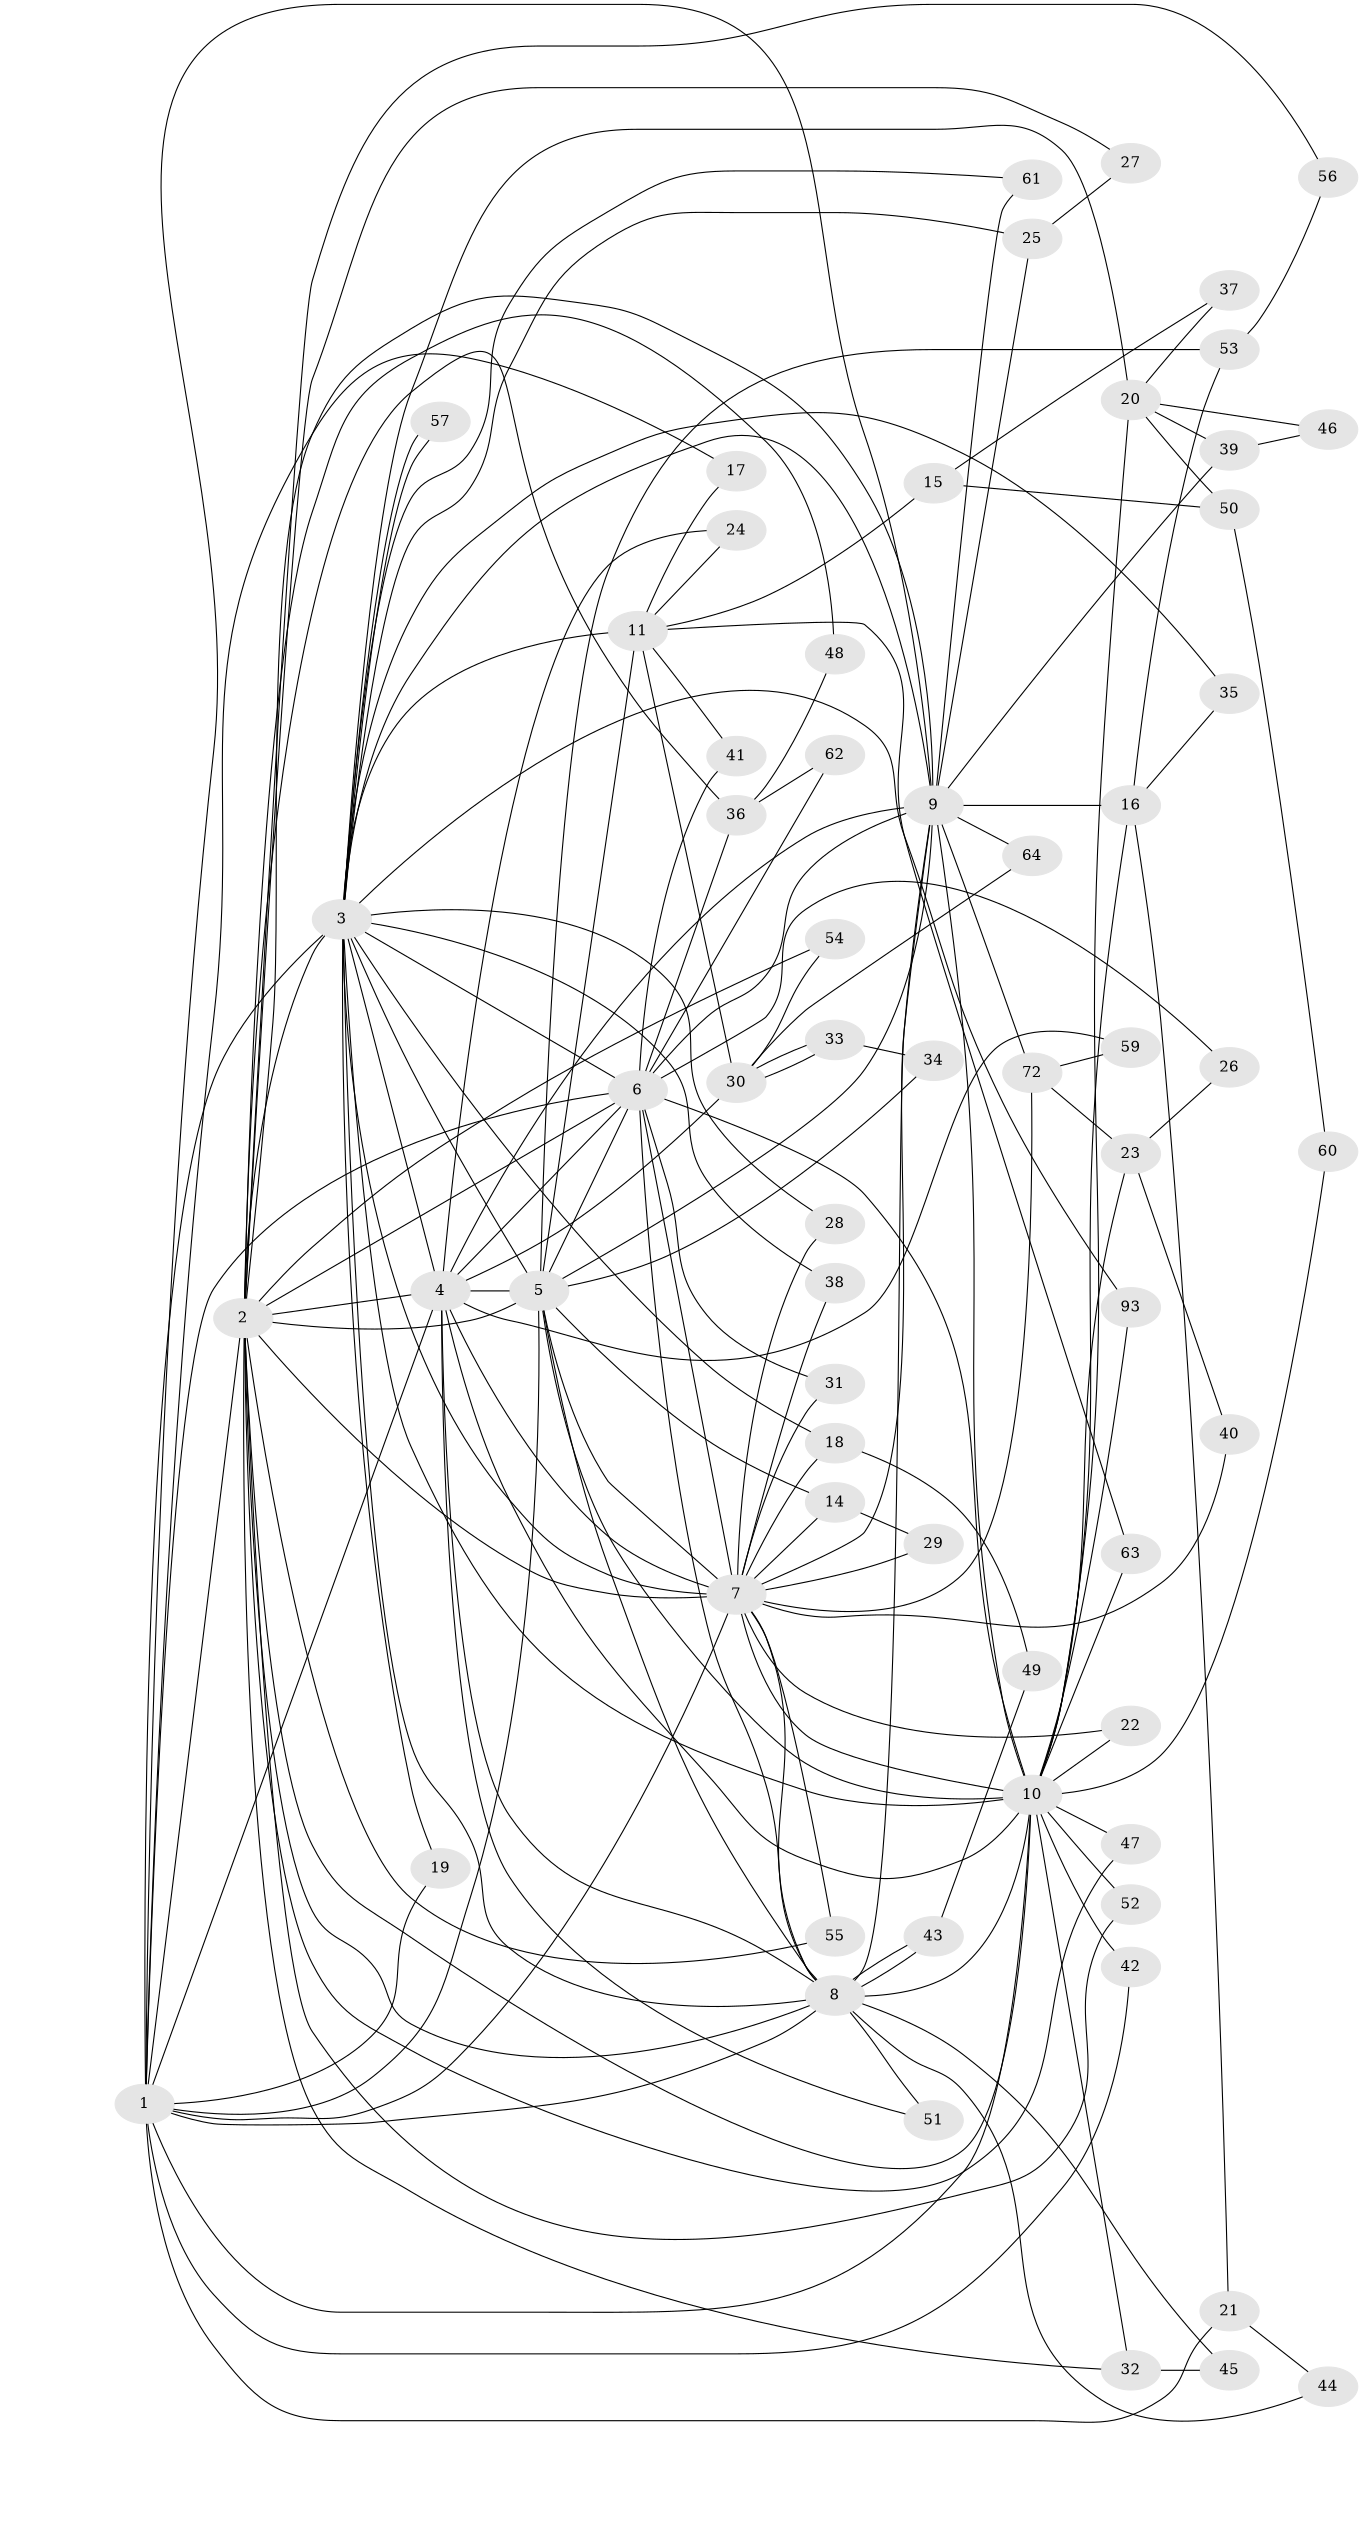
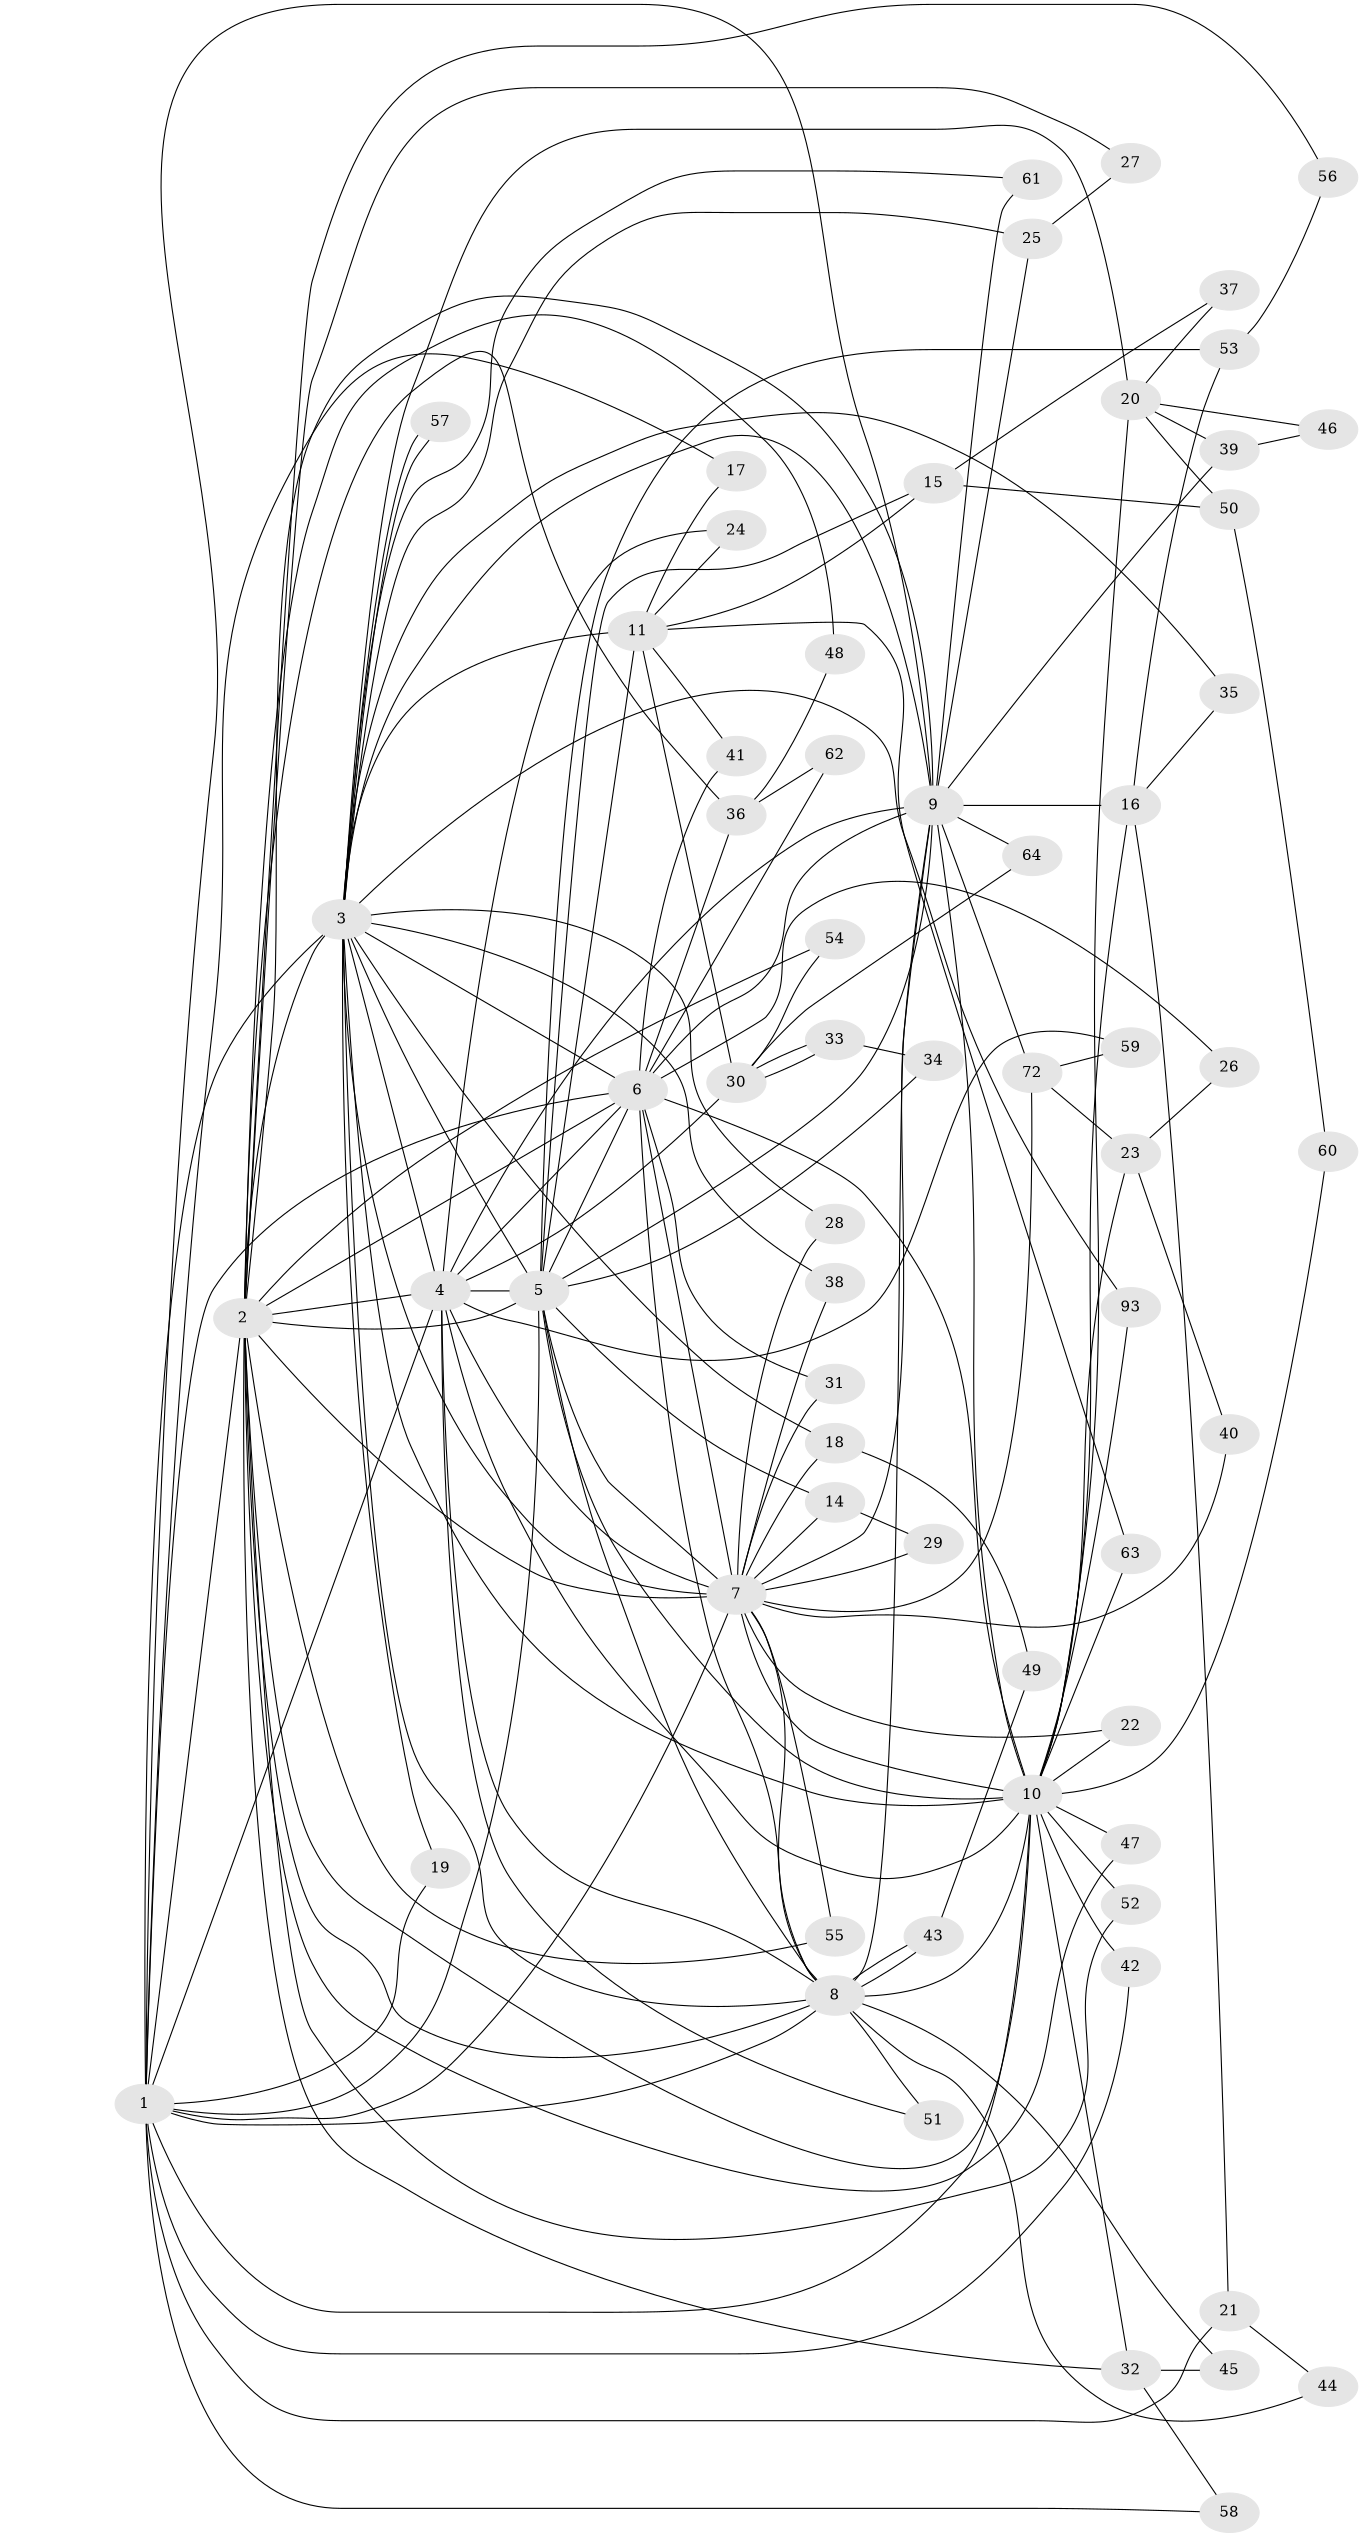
none -> (582, 773)
none -> (1230, 2513)
